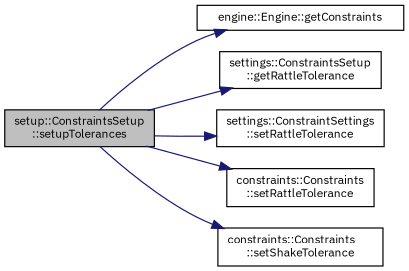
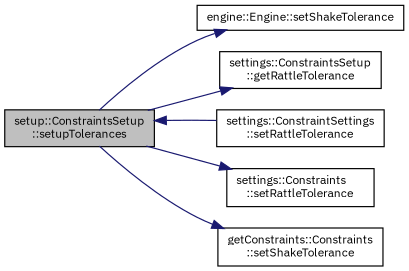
(300, 18) -> (300, 18)
(179, 136) -> (192, 120)
(300, 188) -> (300, 188)
(300, 247) -> (300, 247)
